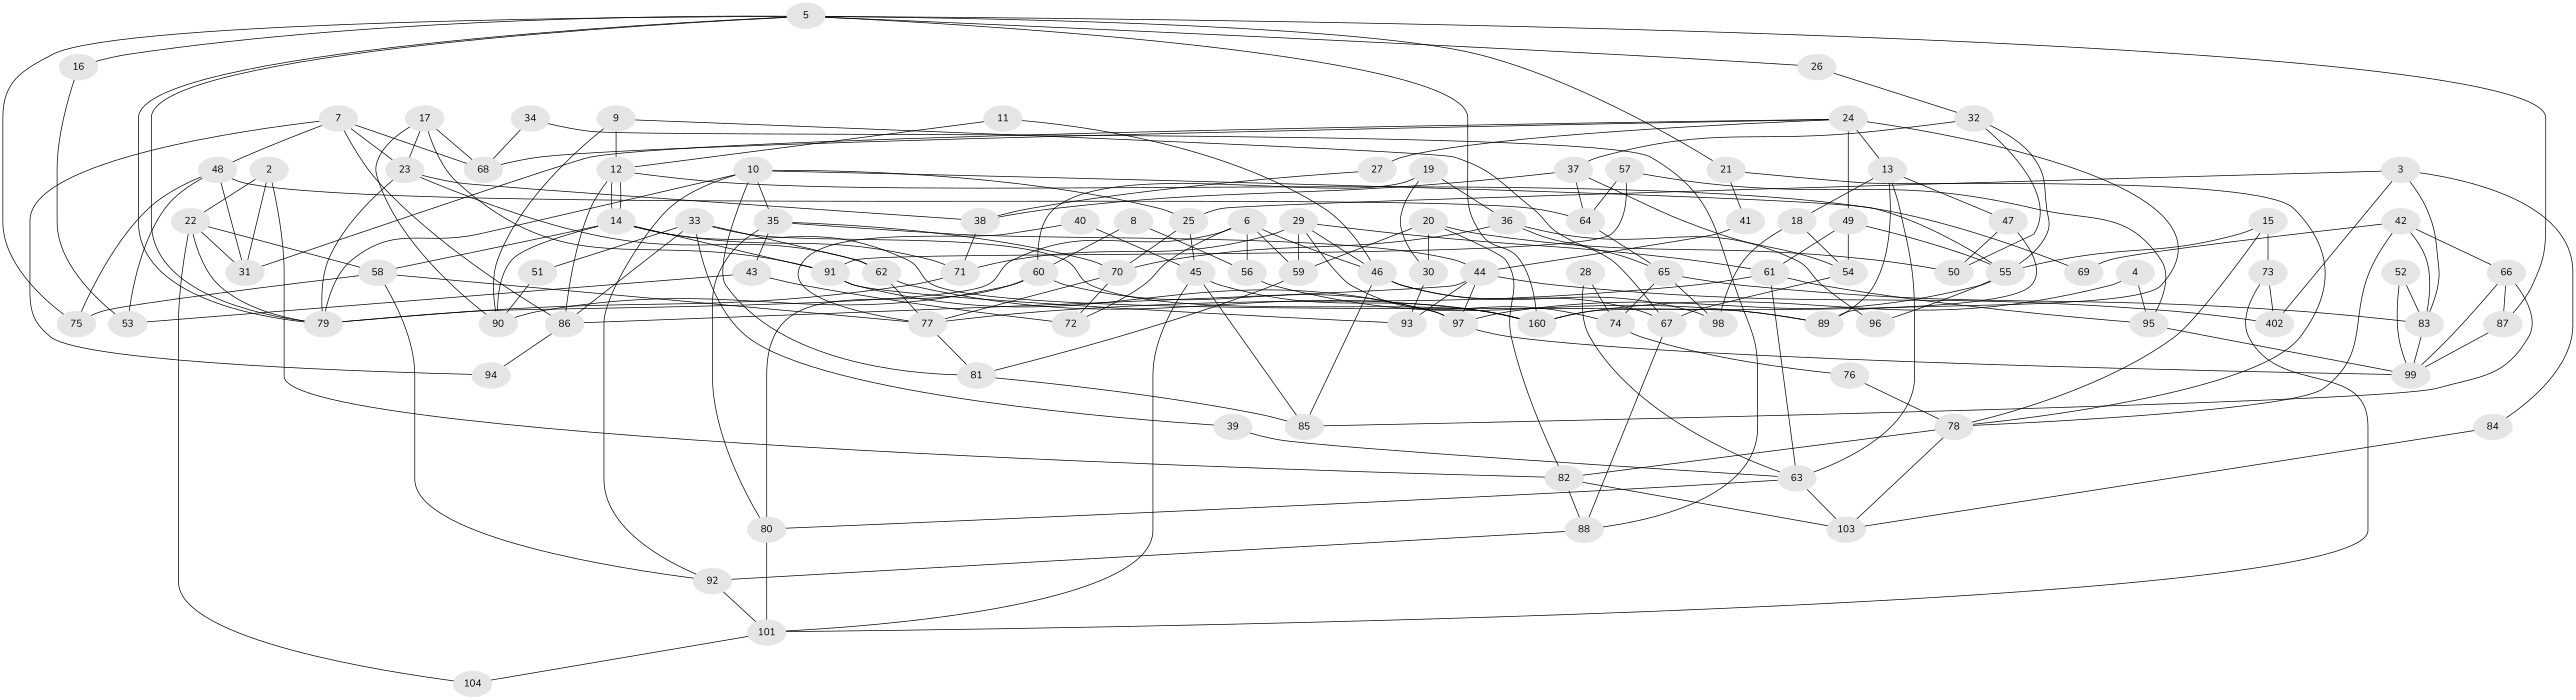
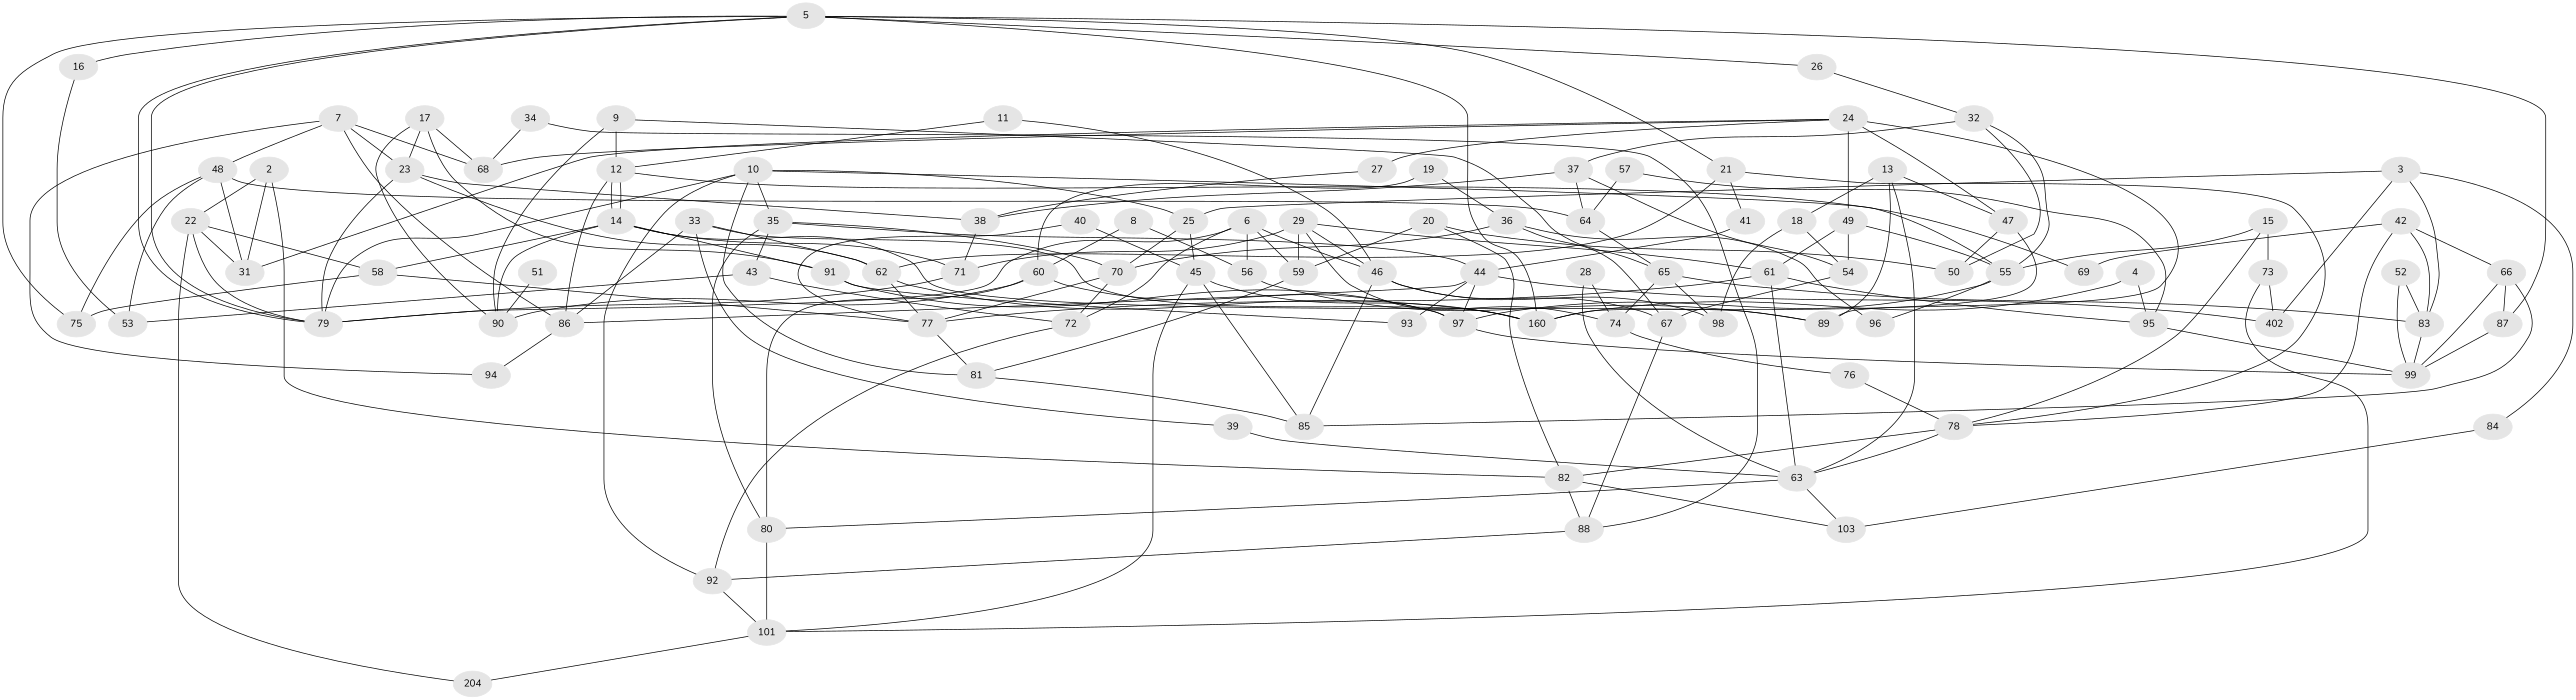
(1868, 144) -> (1930, 168)
(1441, 249) -> none
(601, 252) -> none
none -> (1315, 257)
(1428, 273) -> none
(1900, 478) -> (1877, 455)
(449, 518) -> (847, 402)
(473, 684) -> (473, 684)
